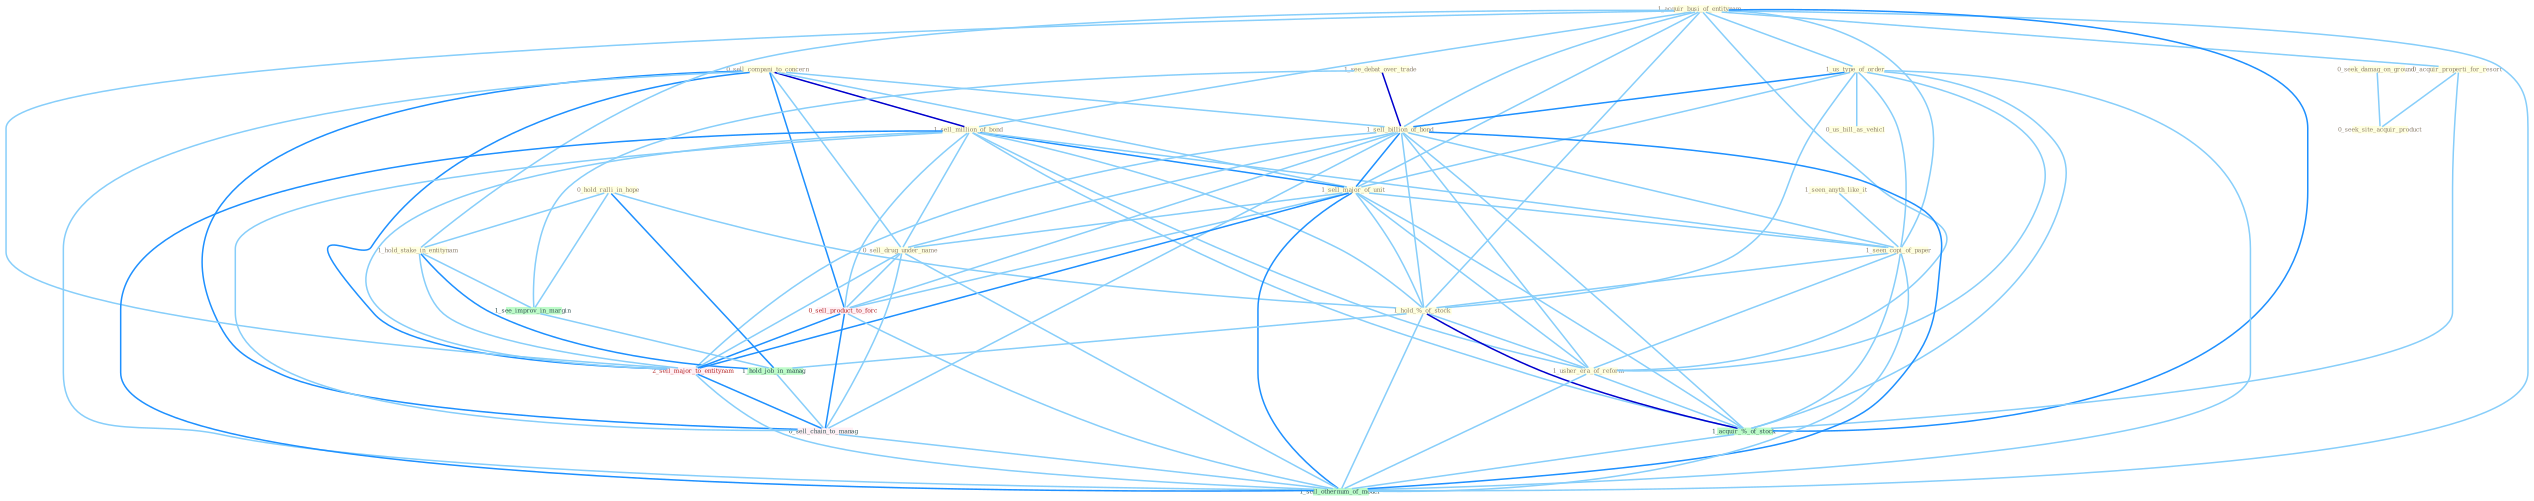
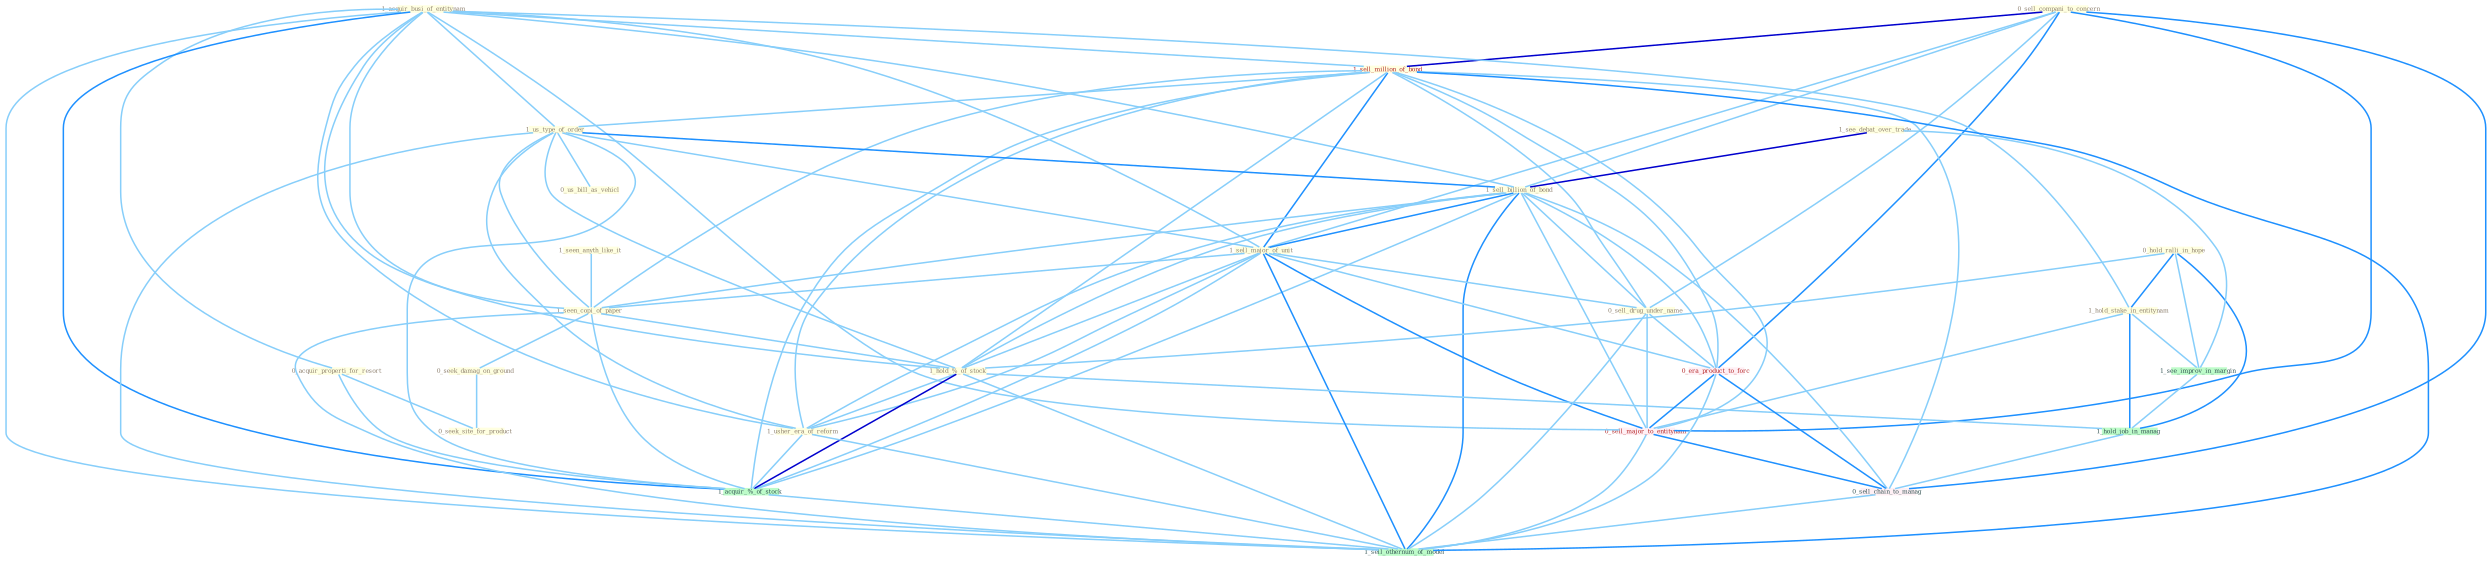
none -> (992, 98)
(970, 130) -> (1389, 69)
(2380, 130) -> (477, 431)
(514, 220) -> (2152, 281)
(845, 311) -> (1716, 371)
(1745, 311) -> (534, 341)
(872, 344) -> none
(694, 371) -> (1647, 431)
(194, 431) -> none
